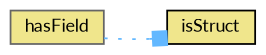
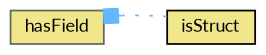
(127, 39) -> (144, 15)
